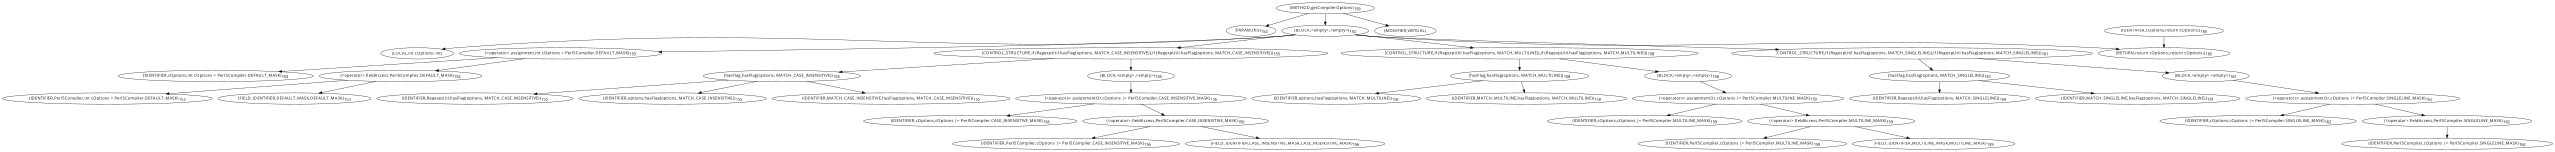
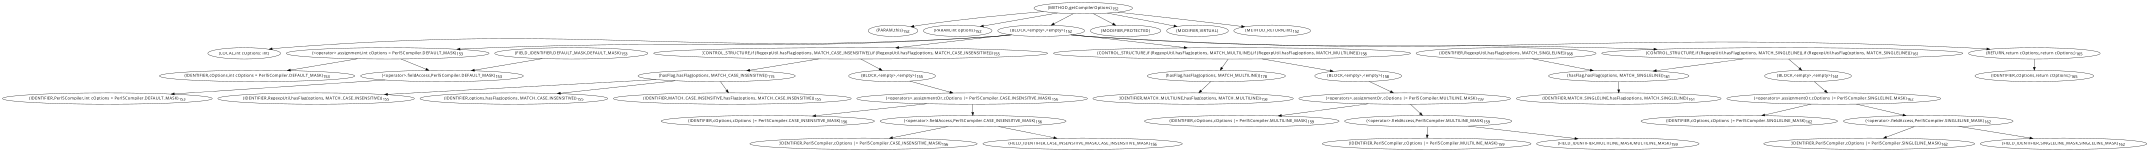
(1357, 8) -> (1115, 8)
none -> (958, 31)
none -> (1126, 31)
none -> (1272, 31)
(2164, 41) -> (2034, 63)
(837, 75) -> (771, 75)
(1567, 75) -> (1264, 75)
(1940, 86) -> (1561, 64)
(349, 87) -> (508, 64)
(1336, 99) -> none
none -> (2064, 144)
